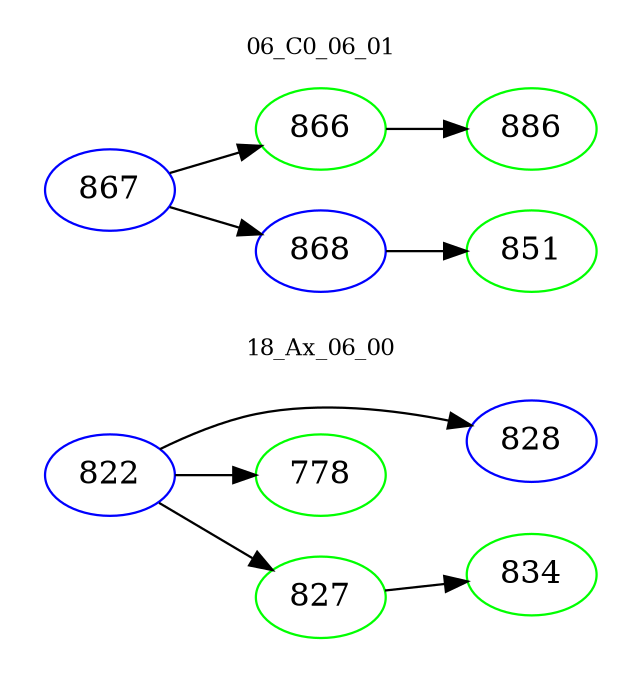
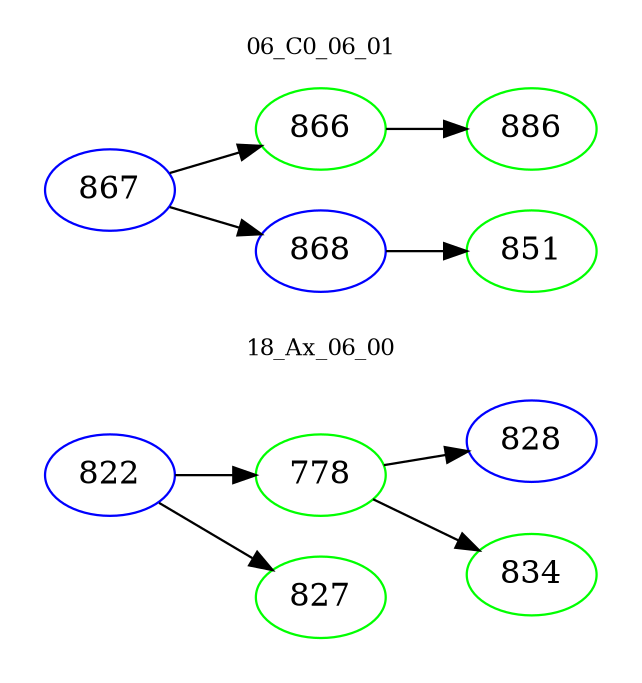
(302, 408) -> (415, 460)
(415, 587) -> (416, 520)
